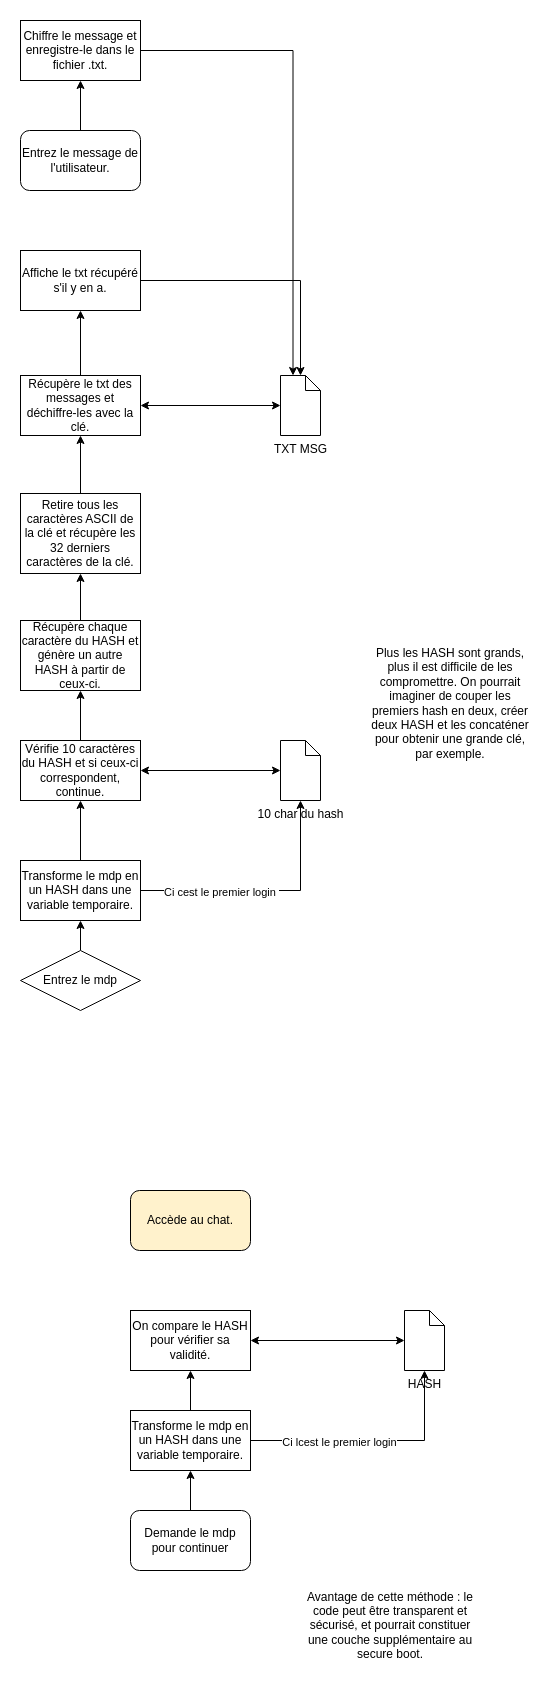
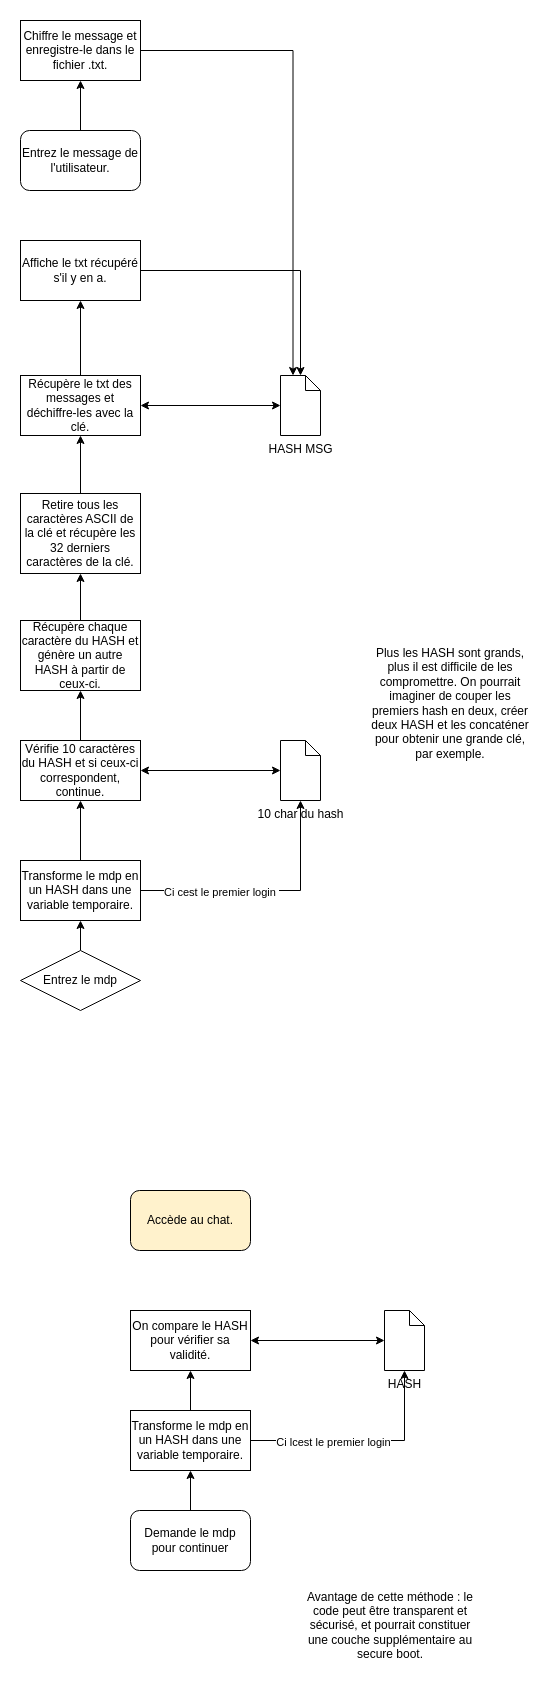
(81, 281) -> (81, 271)
(301, 450) -> (301, 450)
(425, 1341) -> (405, 1341)
